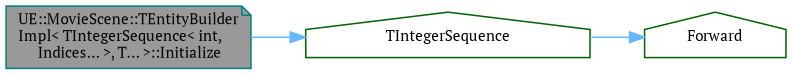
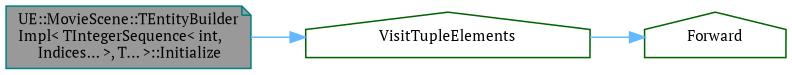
(448, 37) -> (448, 37)
